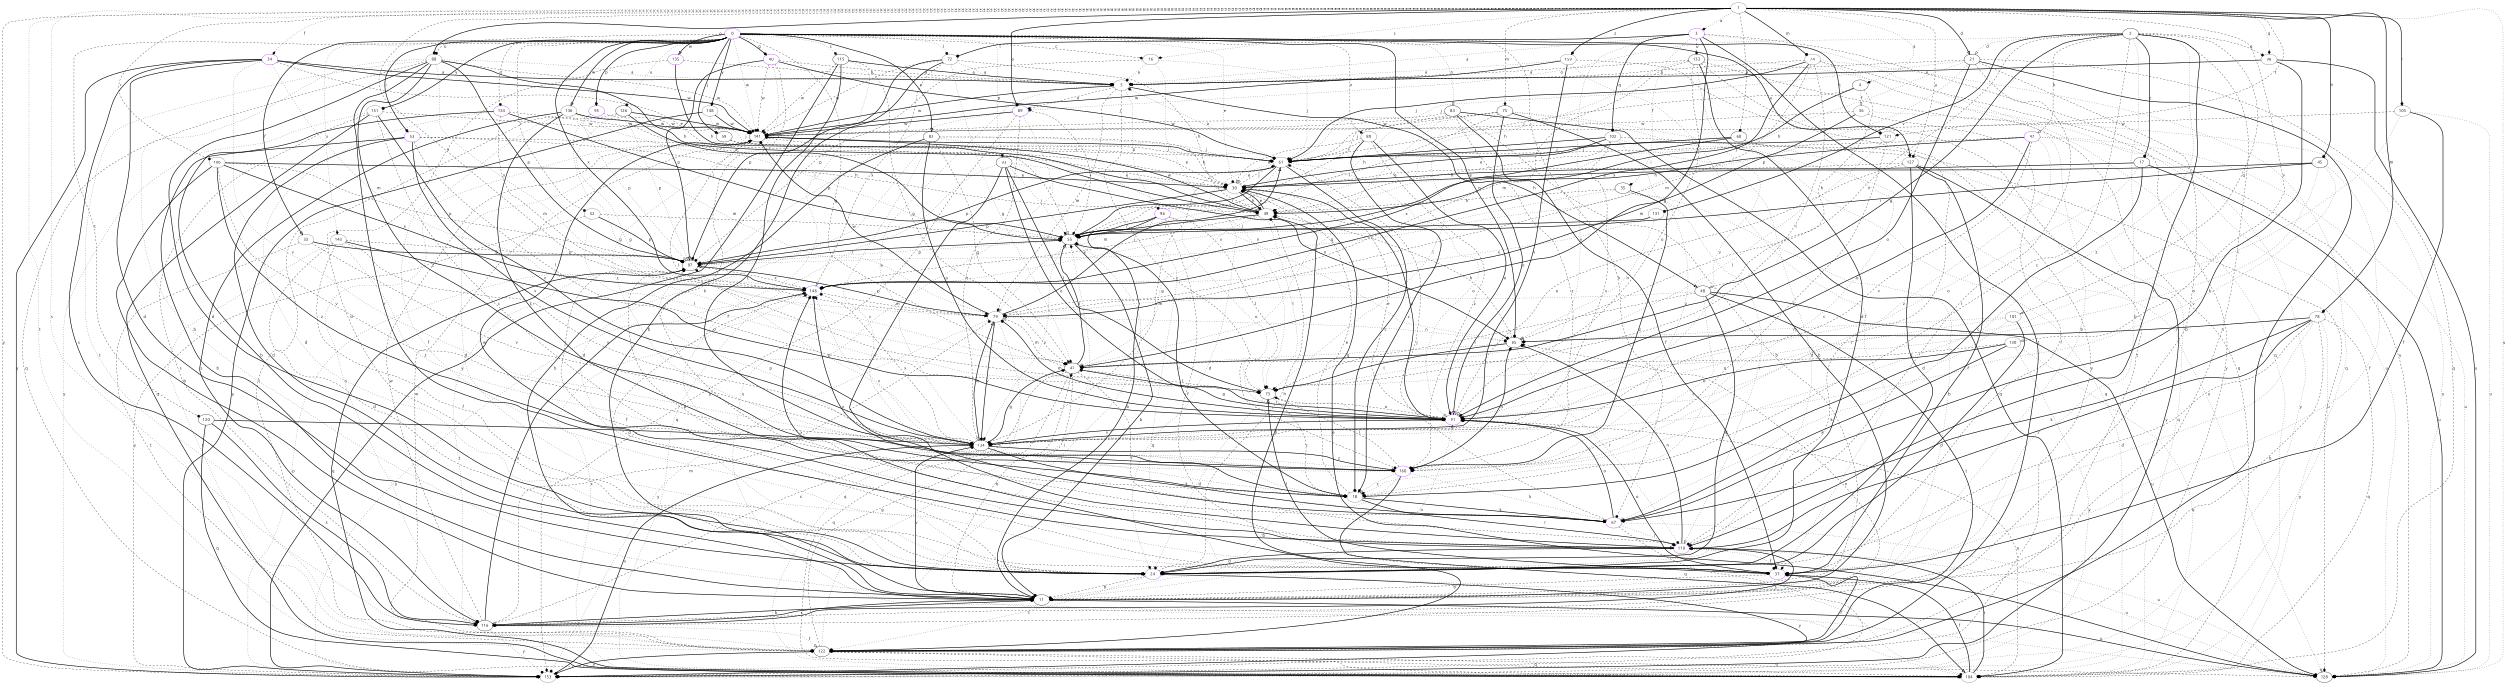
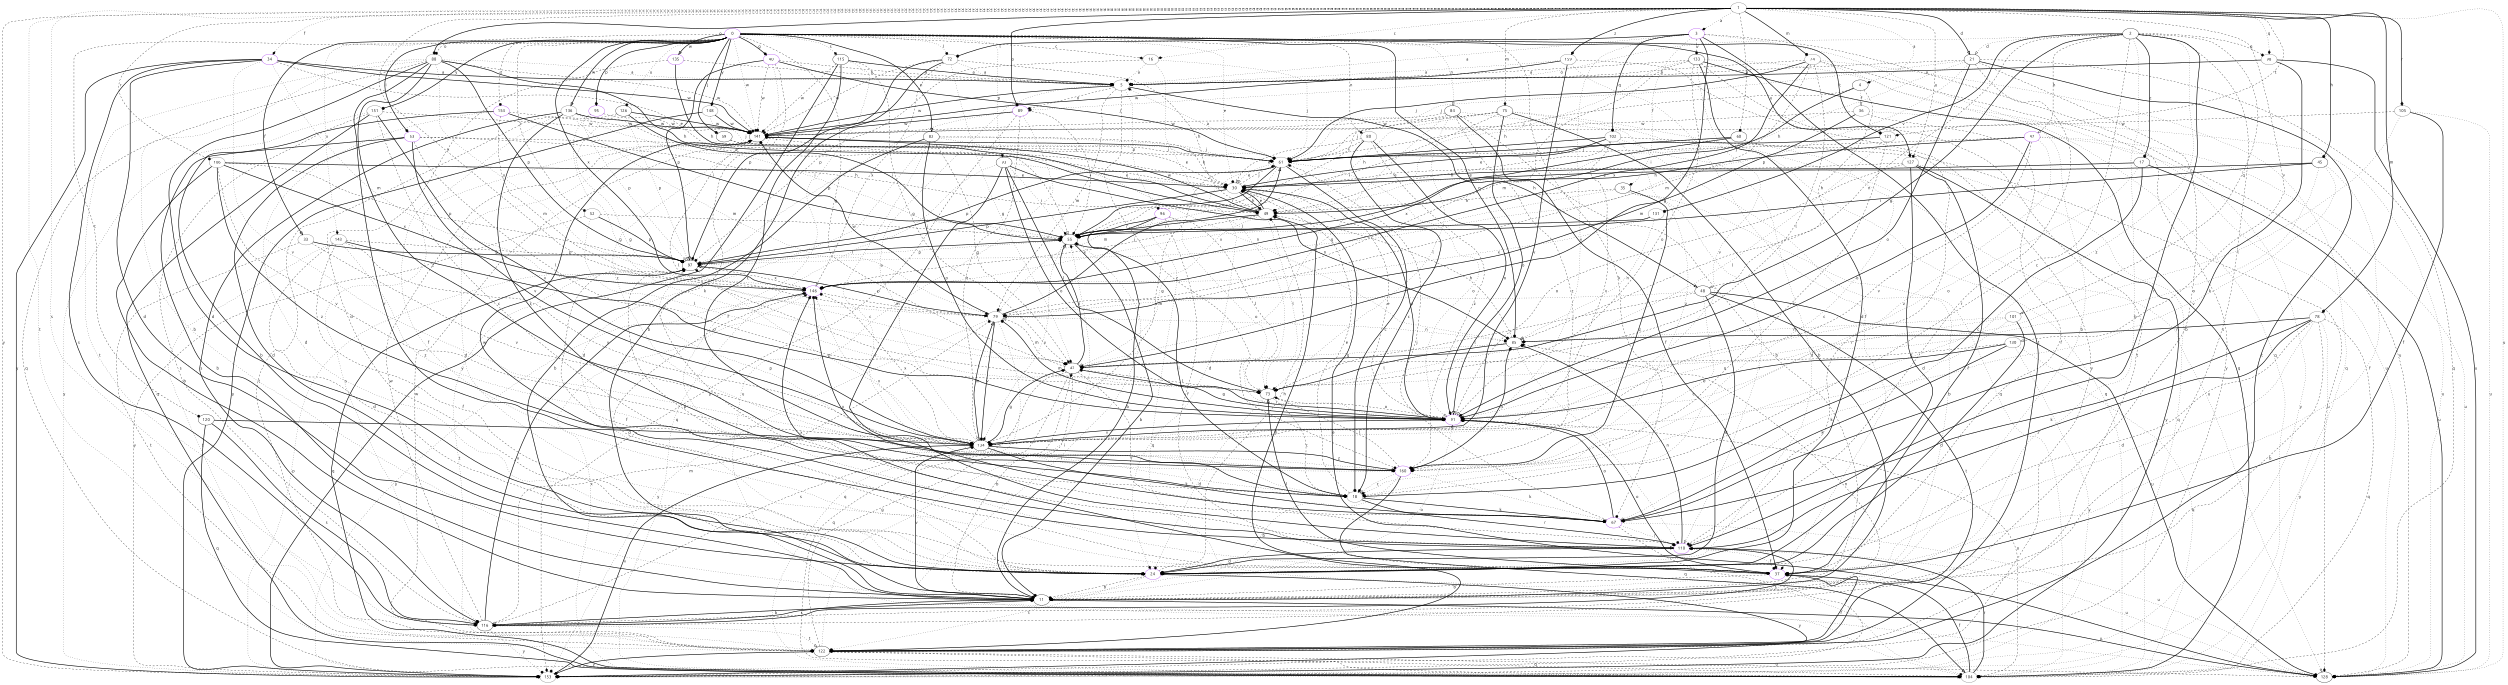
(1916, 297) -> (1916, 297)
(2192, 307) -> (2192, 307)
